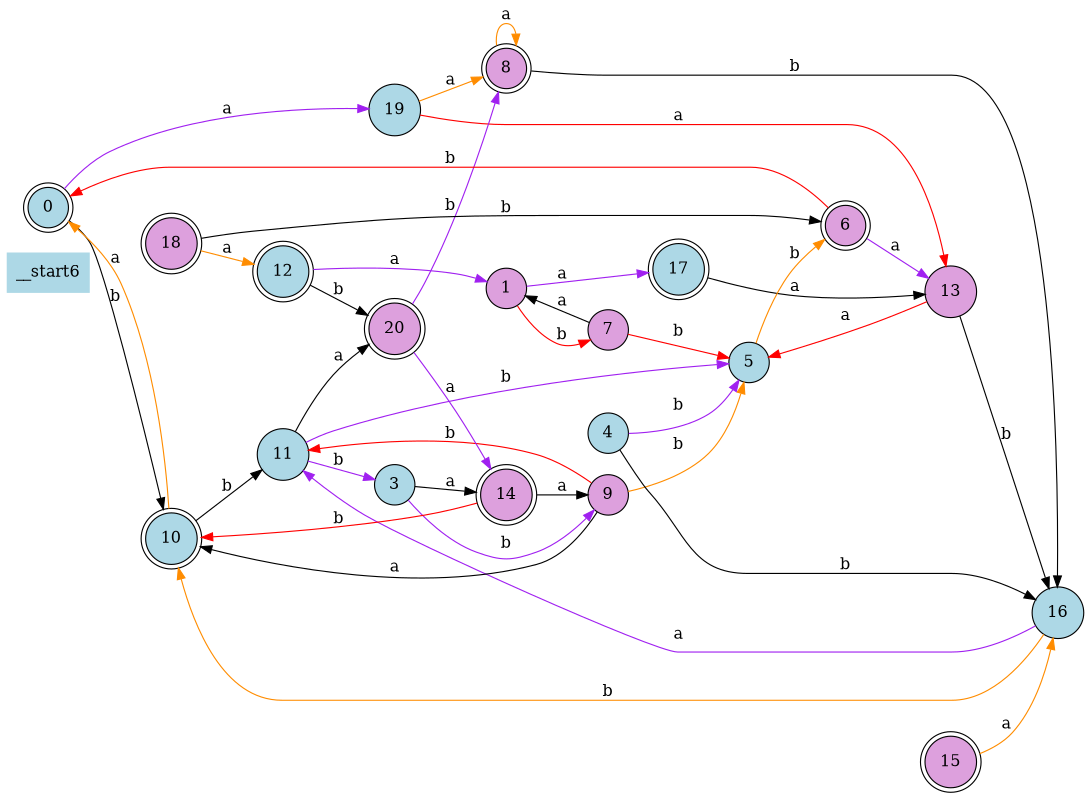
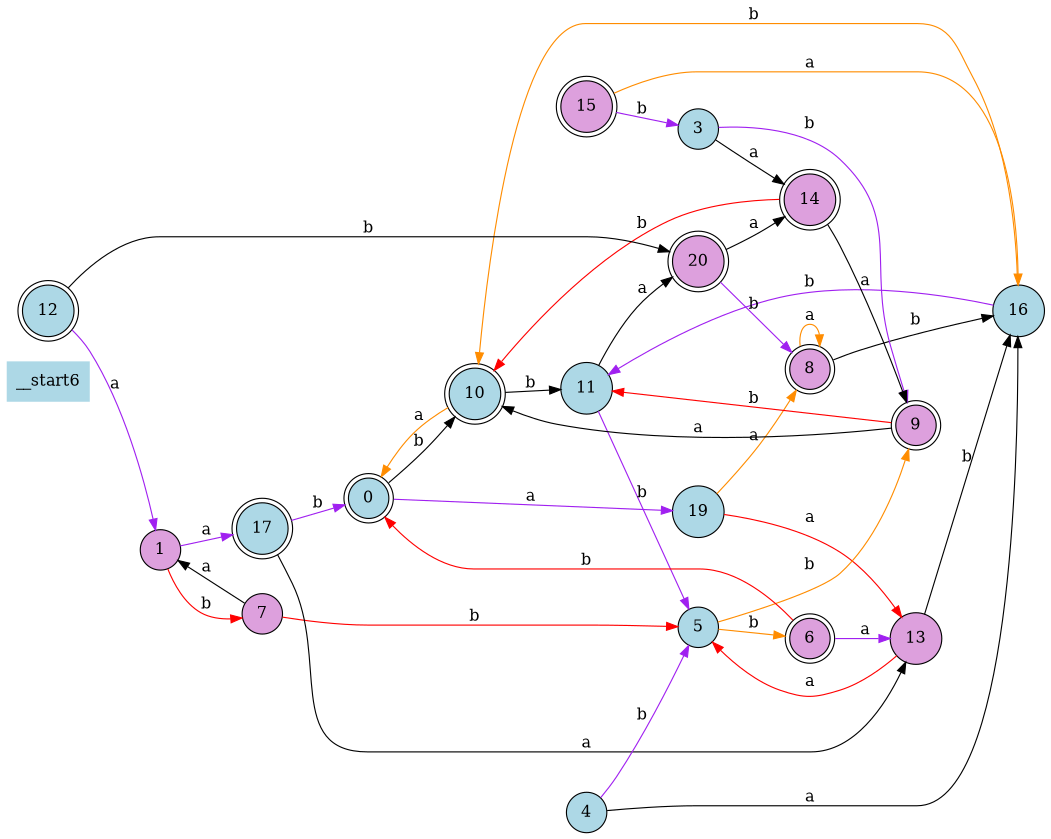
(171, 244) -> none
(455, 410) -> (751, 237)
(701, 460) -> (840, 573)
(336, 469) -> (642, 118)
(608, 495) -> (916, 425)
none -> (313, 514)
(846, 565) -> (810, 797)
(679, 635) -> (810, 282)
